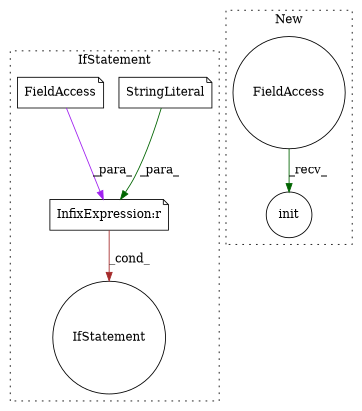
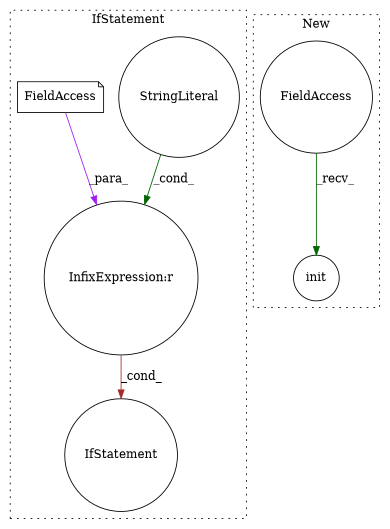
(165, 93) -> (179, 97)
(159, 170) -> (174, 179)
(109, 215) -> (121, 278)
